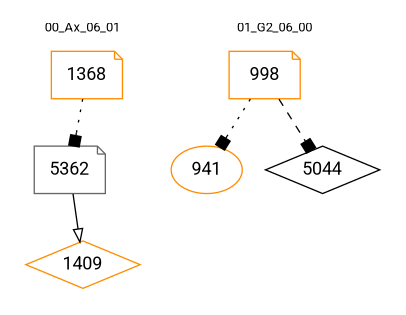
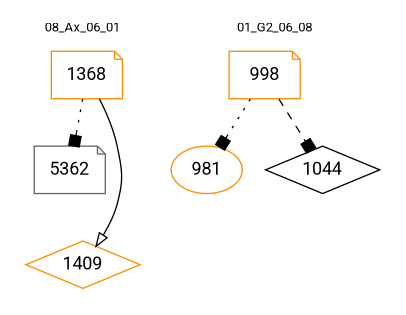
(83, 28) -> (83, 28)
(275, 28) -> (275, 28)
(207, 170) -> (207, 170)
(323, 170) -> (323, 170)
(76, 211) -> (121, 167)
